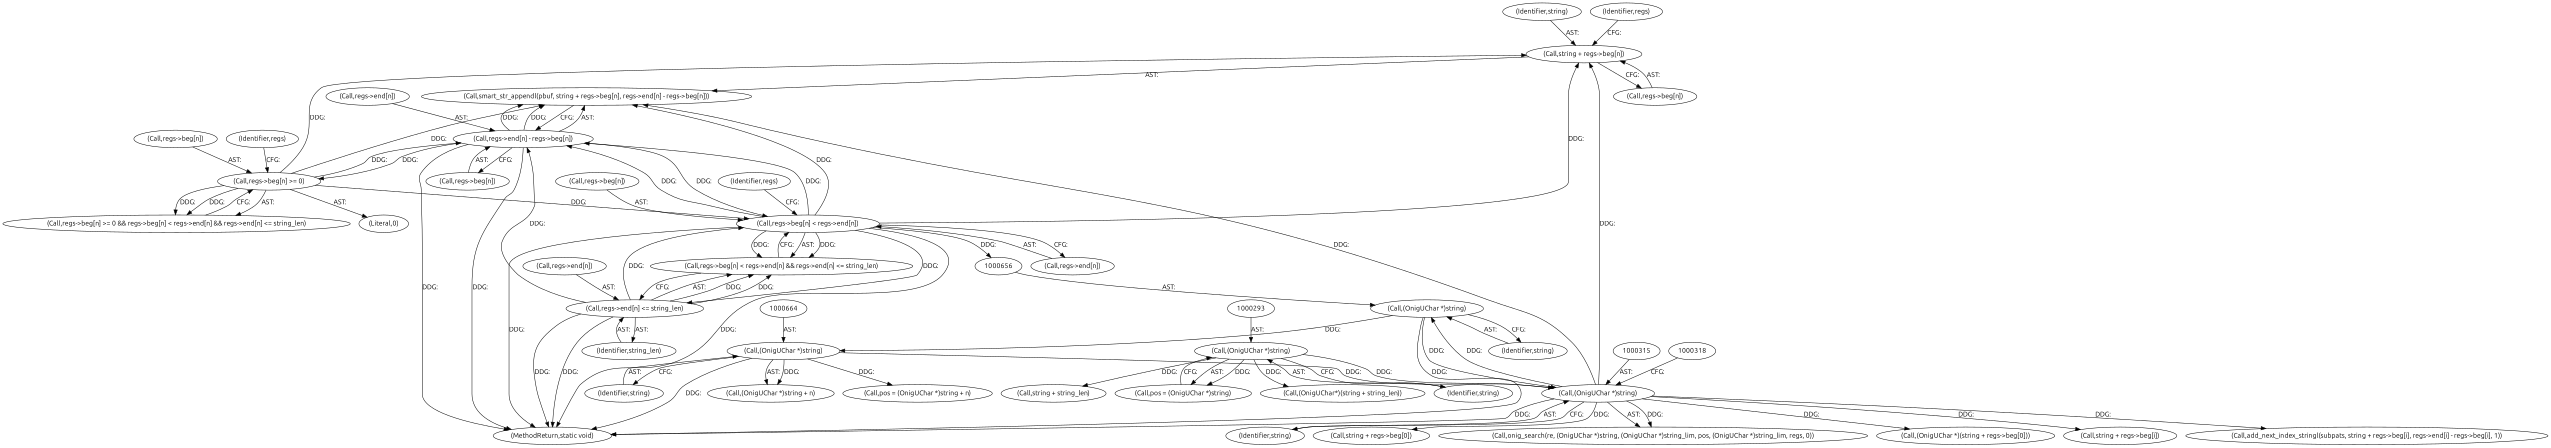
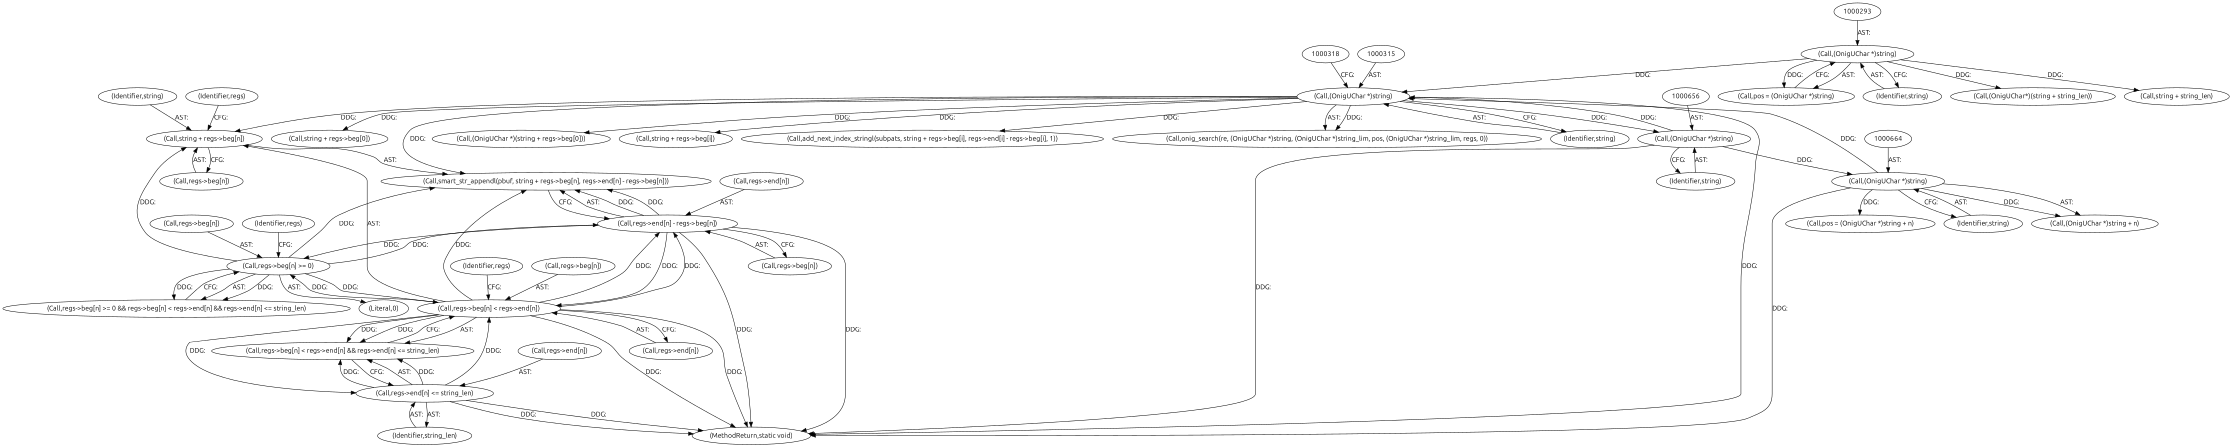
(1577, 139) -> (375, 224)
(947, 236) -> (364, 298)
(501, 246) -> none
